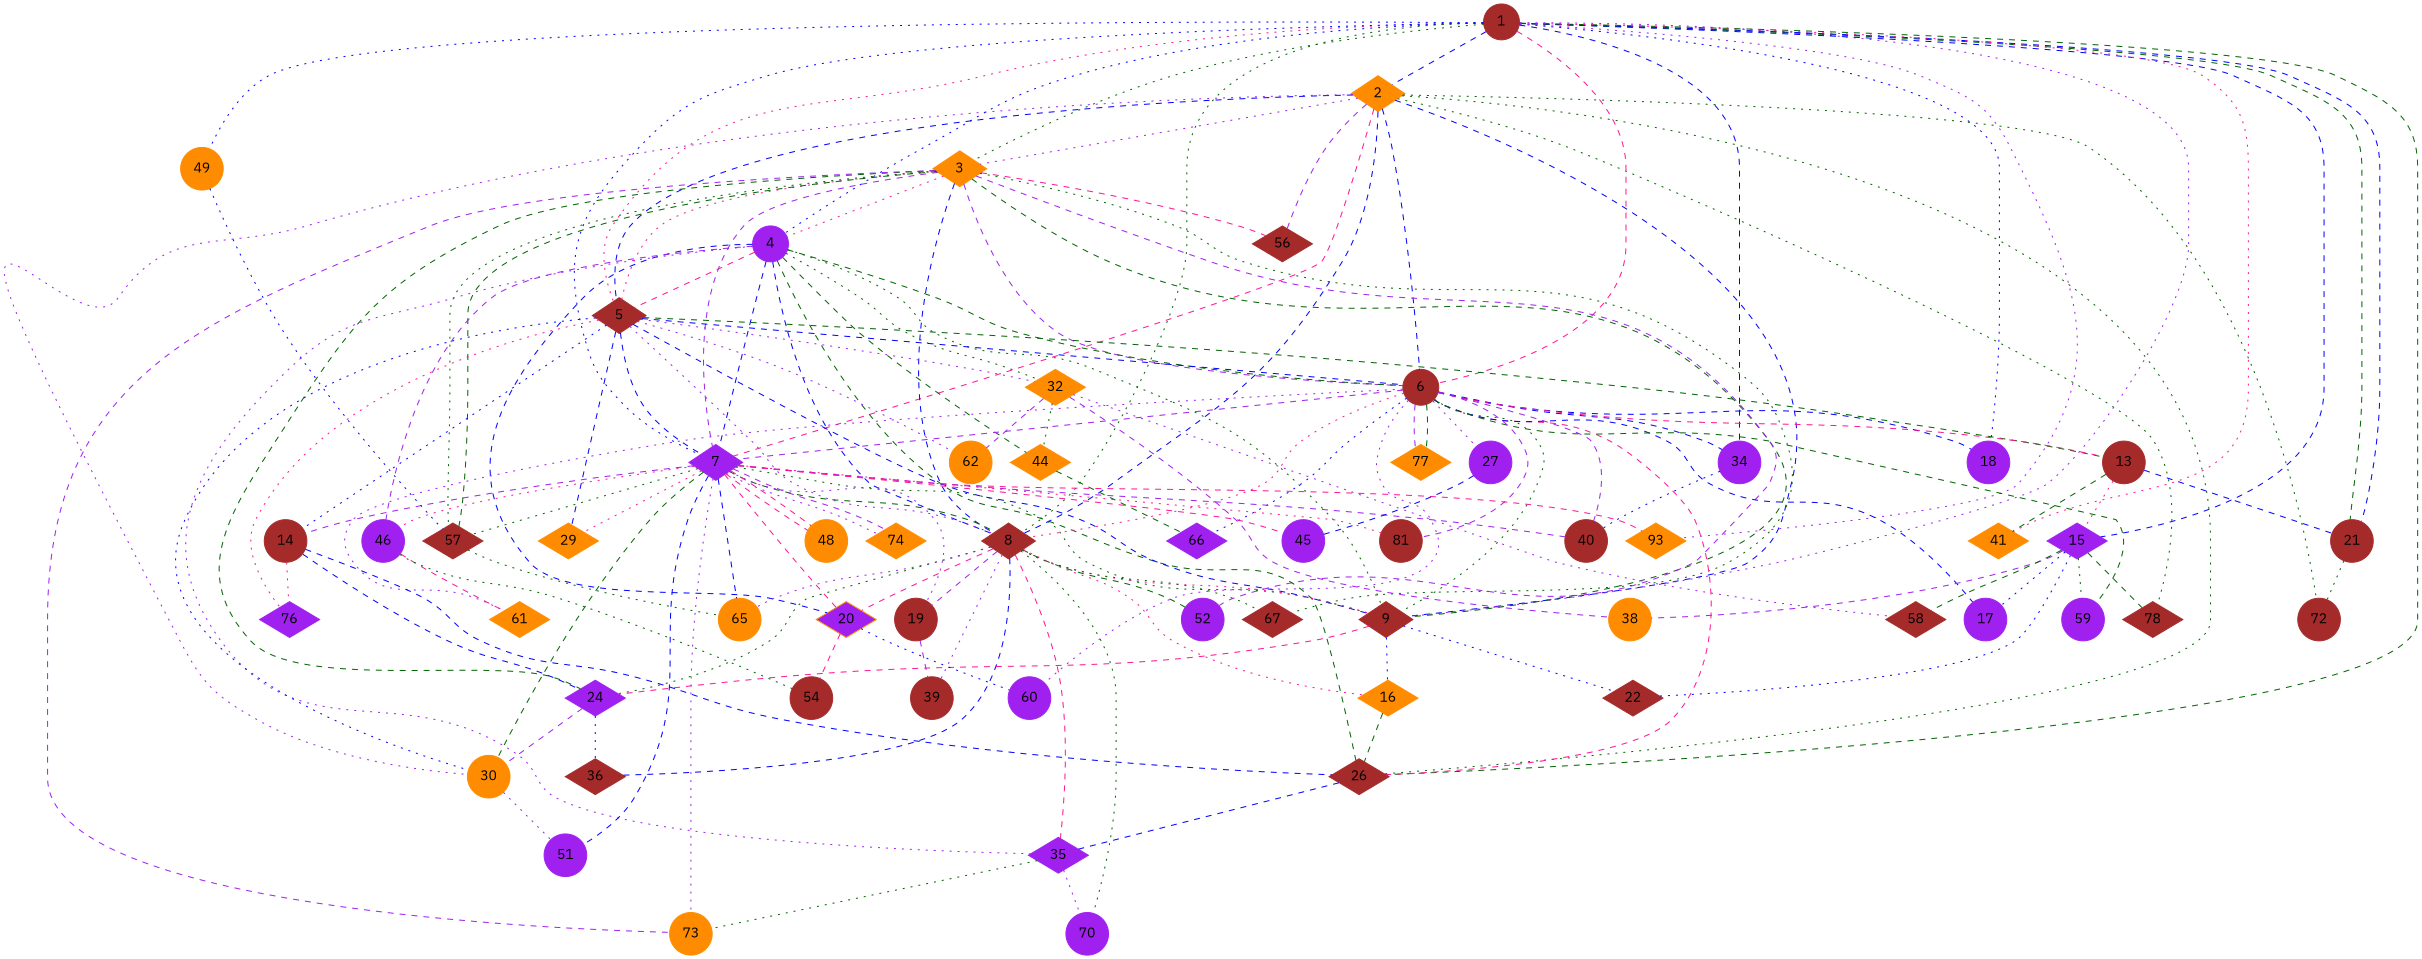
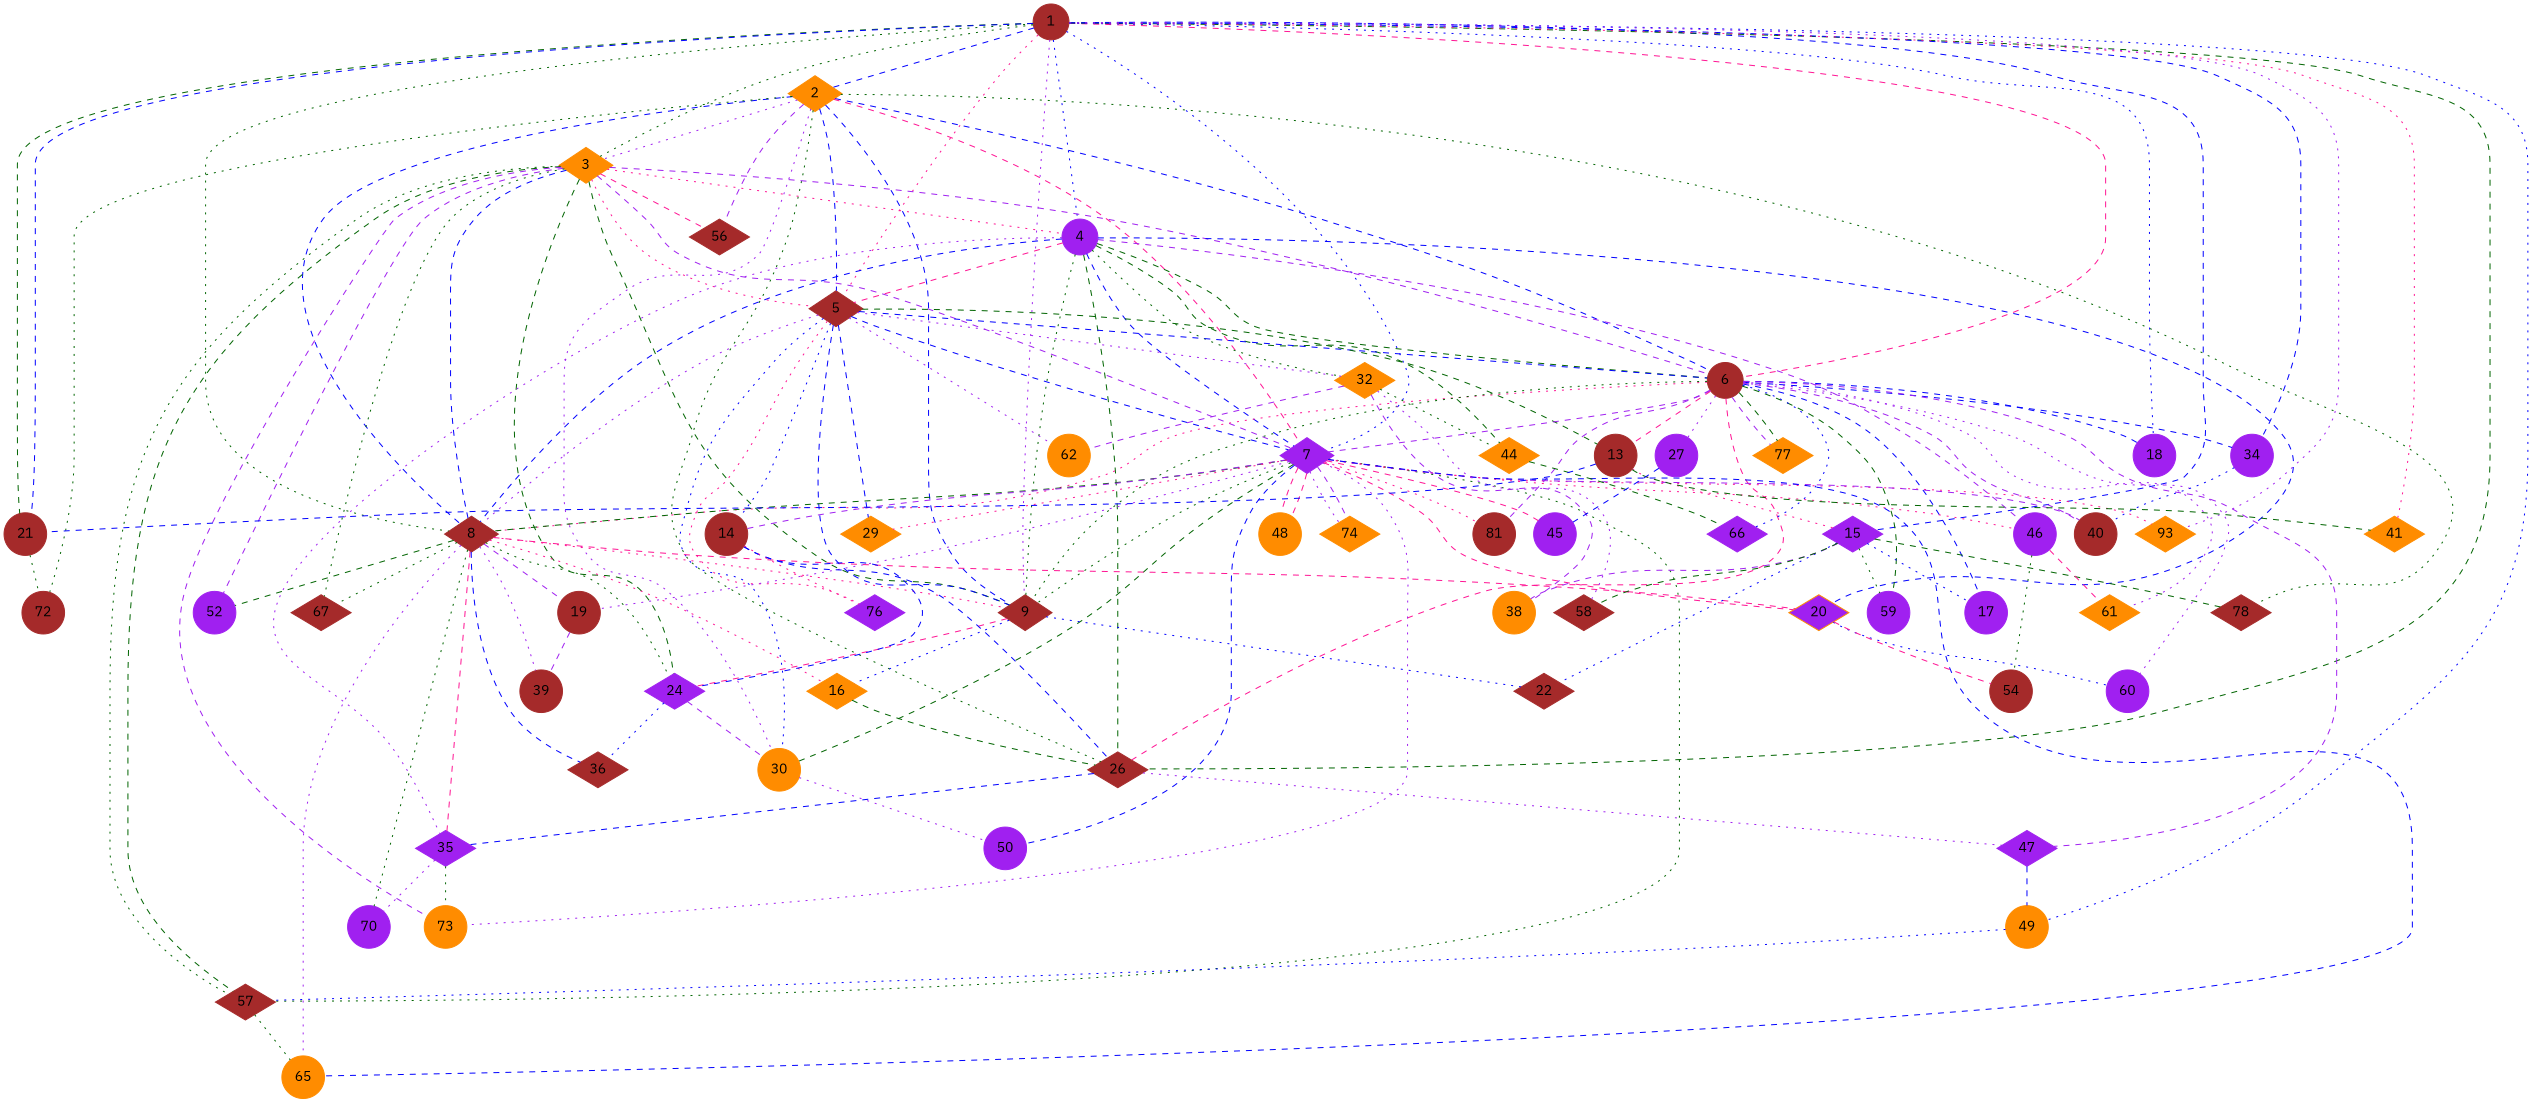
(1169, 489) -> (1741, 485)
none -> (2027, 848)
(565, 855) -> (1005, 848)
